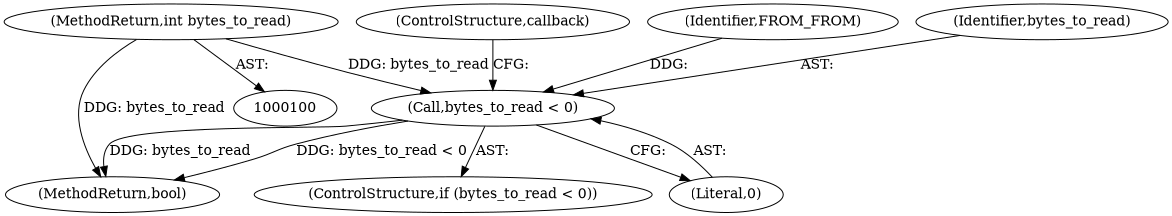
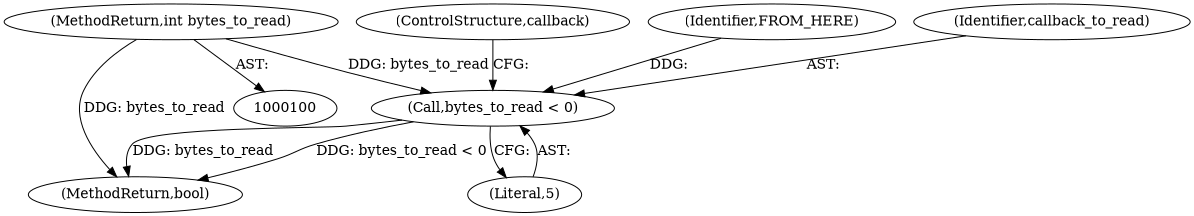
(773, 22) -> (772, 22)
(1042, 22) -> (1052, 22)
(453, 195) -> none
(726, 195) -> (525, 195)
